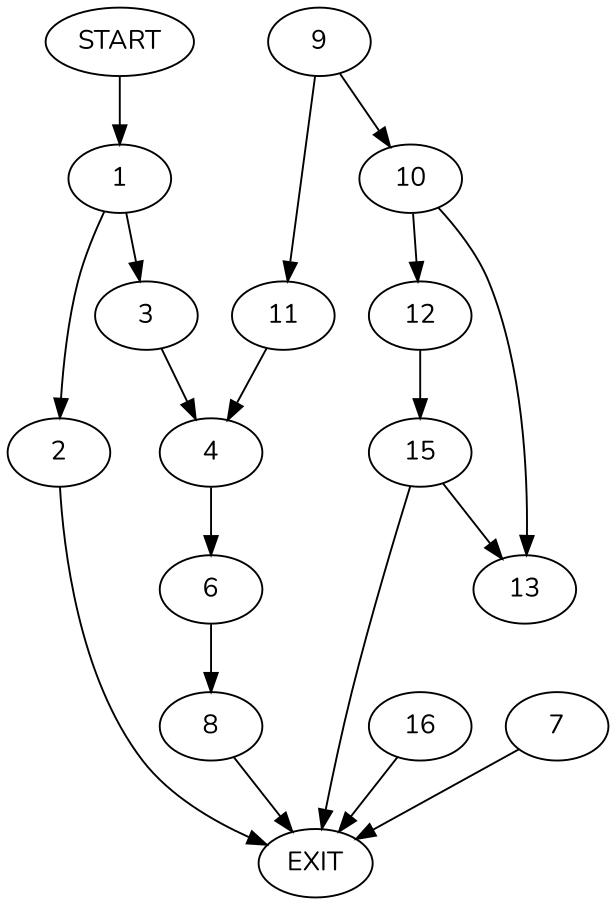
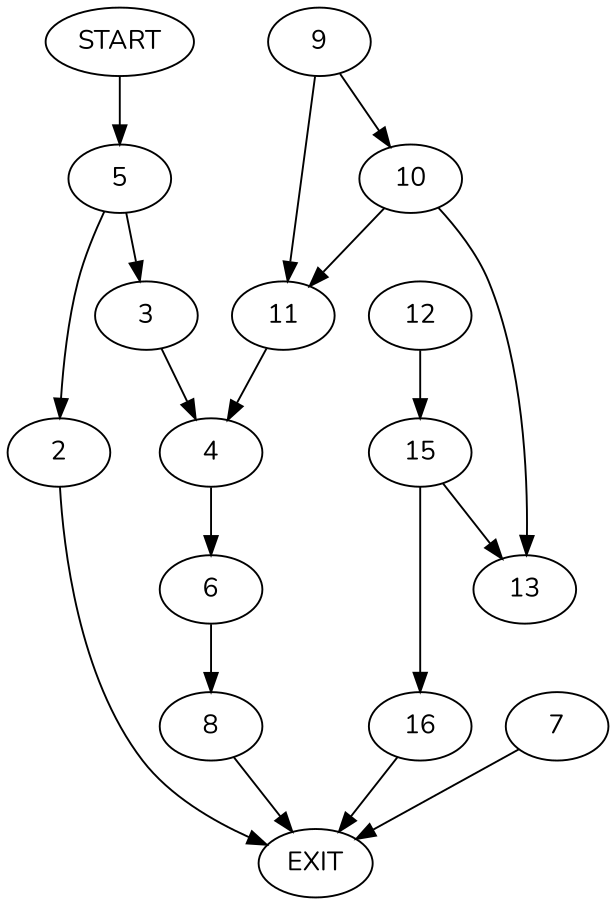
(120, 179) -> (120, 179)
(415, 238) -> (354, 240)
(364, 647) -> (420, 580)
